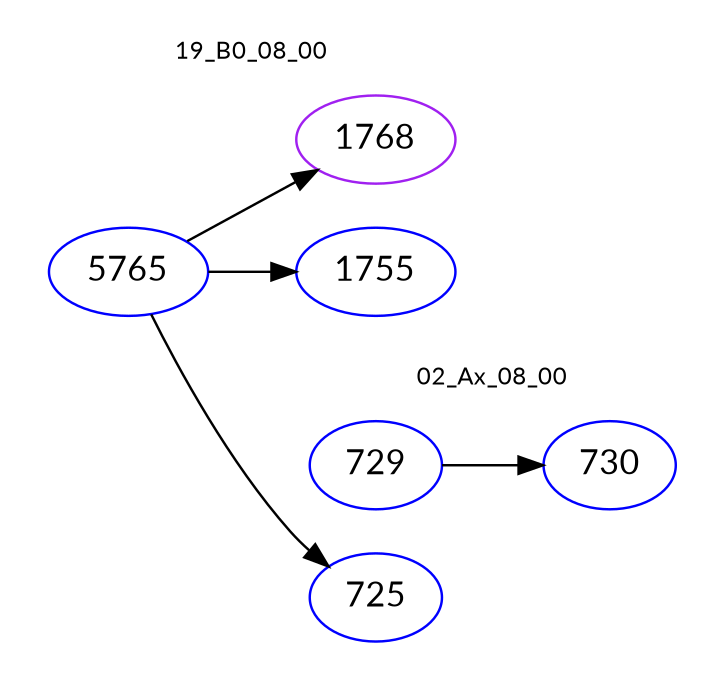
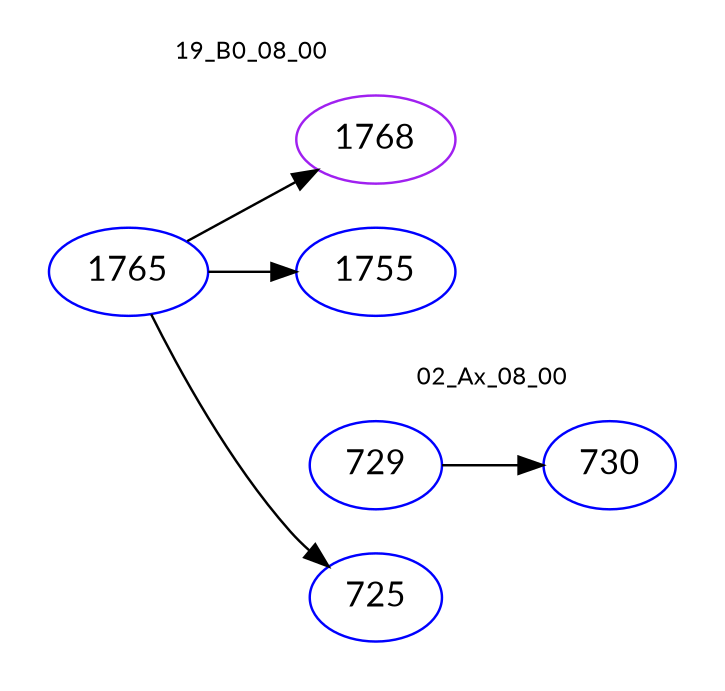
(129, 272) -> (129, 272)
